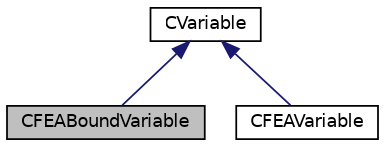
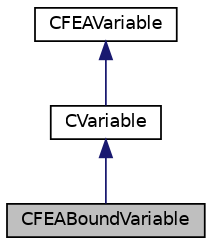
(263, 80) -> (106, 83)
